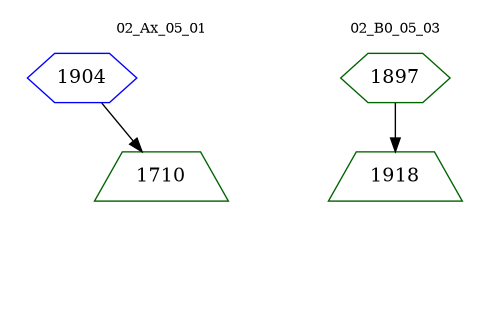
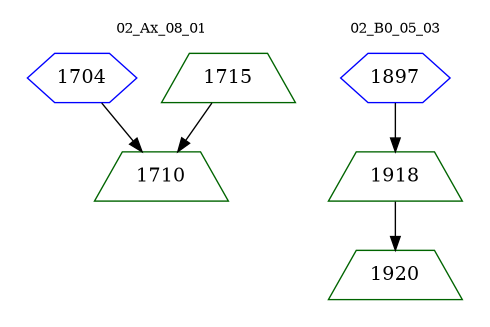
(161, 29) -> (161, 29)
(82, 78) -> (82, 78)
none -> (228, 78)
(395, 78) -> (395, 78)
none -> (395, 275)
